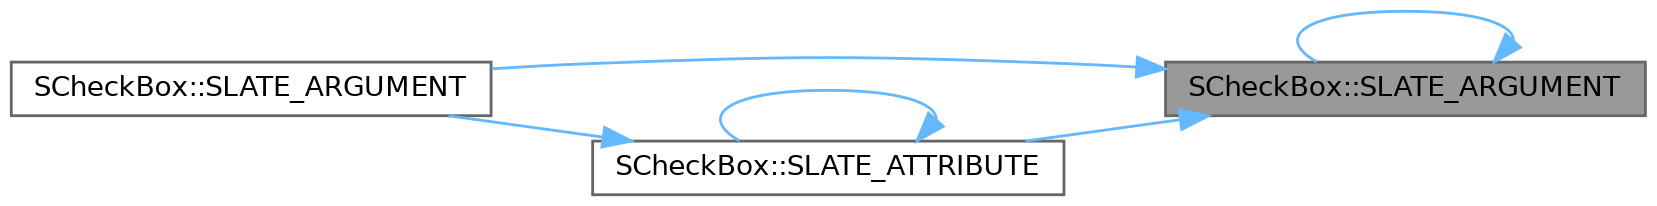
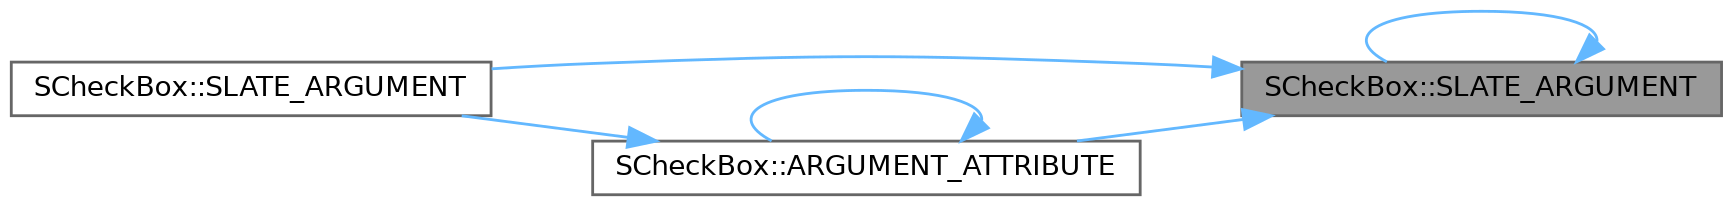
(828, 168) -> (866, 168)
